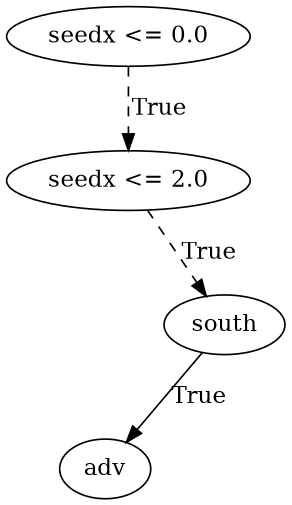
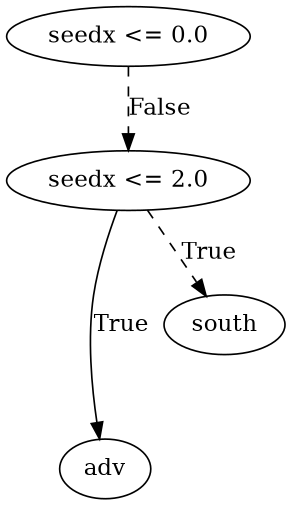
(160, 109) -> (160, 109)
(170, 391) -> (91, 315)
